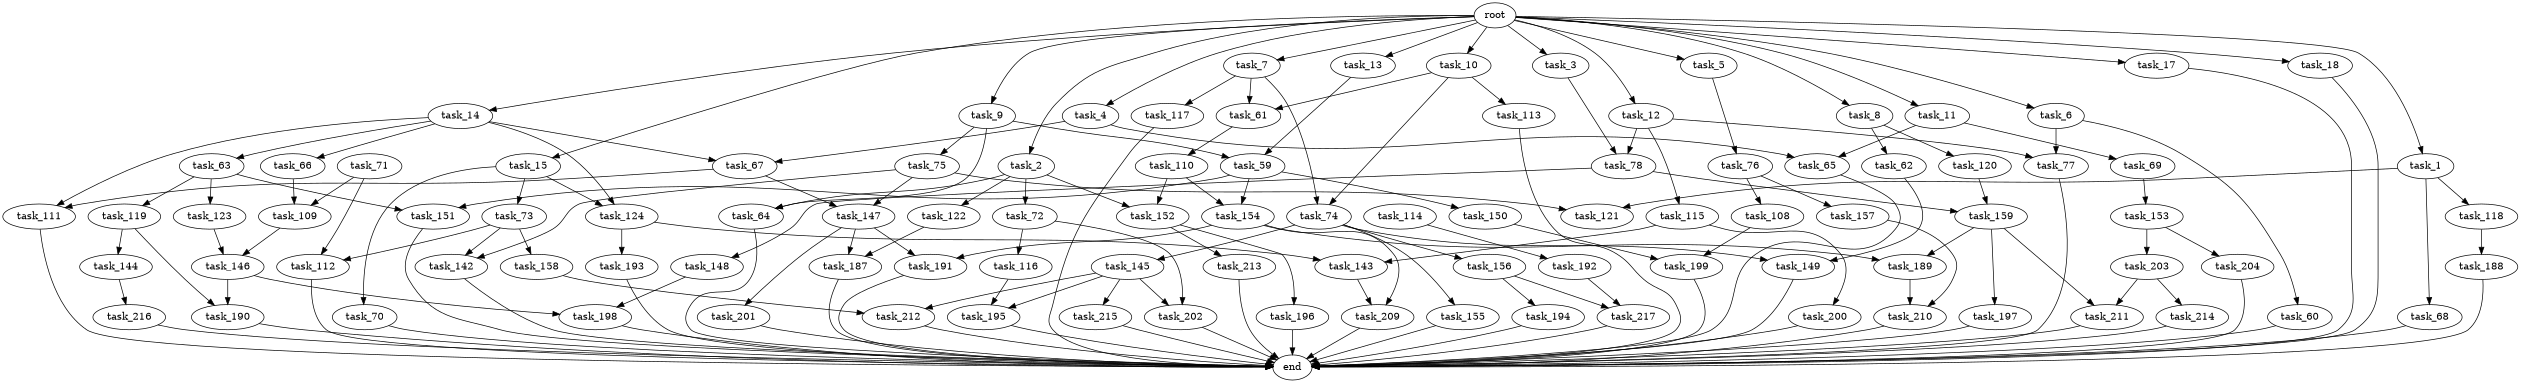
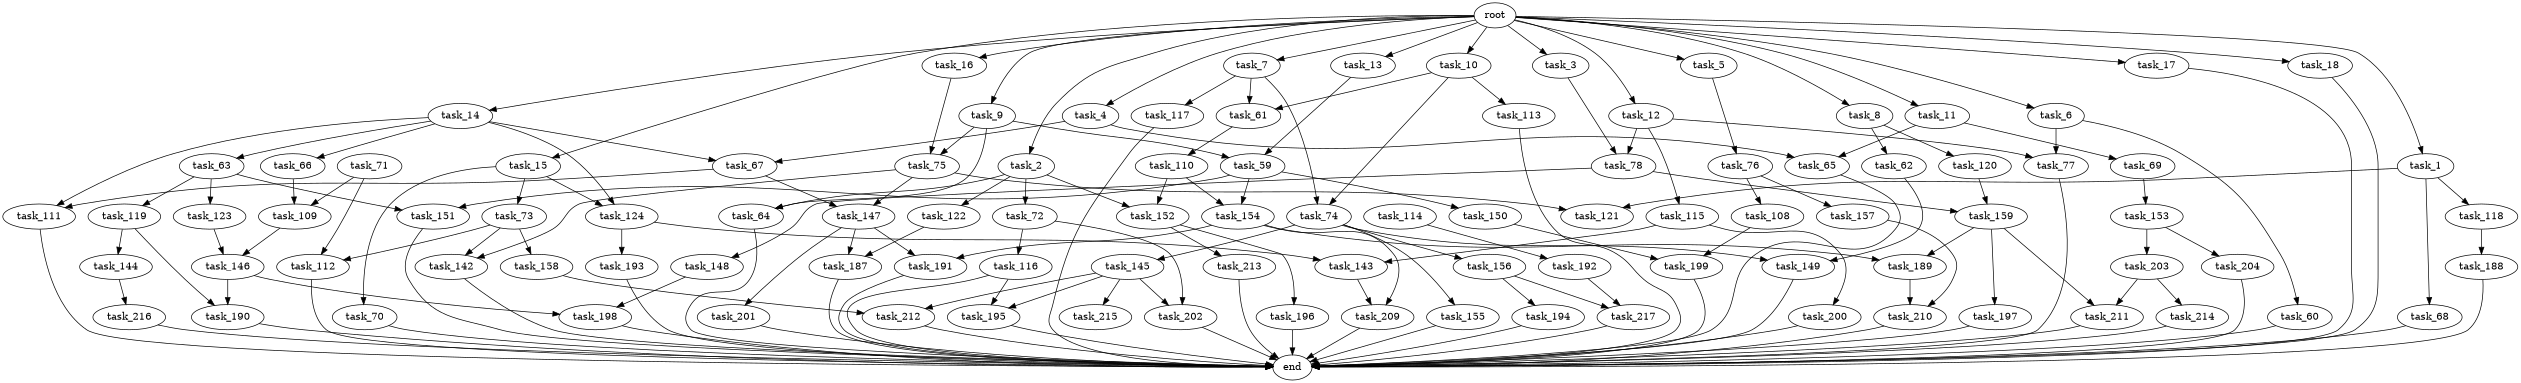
none -> (954, 66)
(1195, 344) -> (861, 332)
